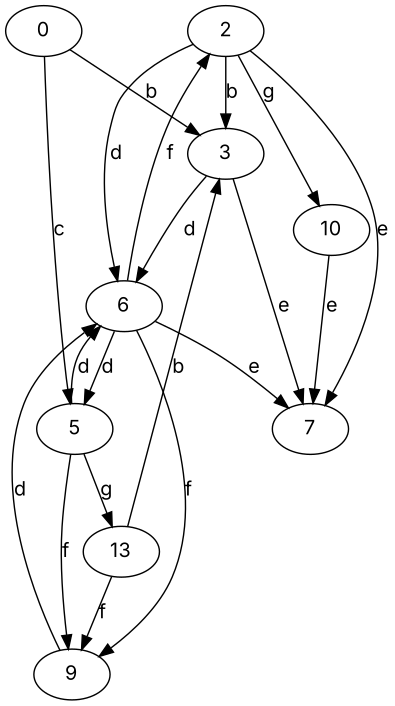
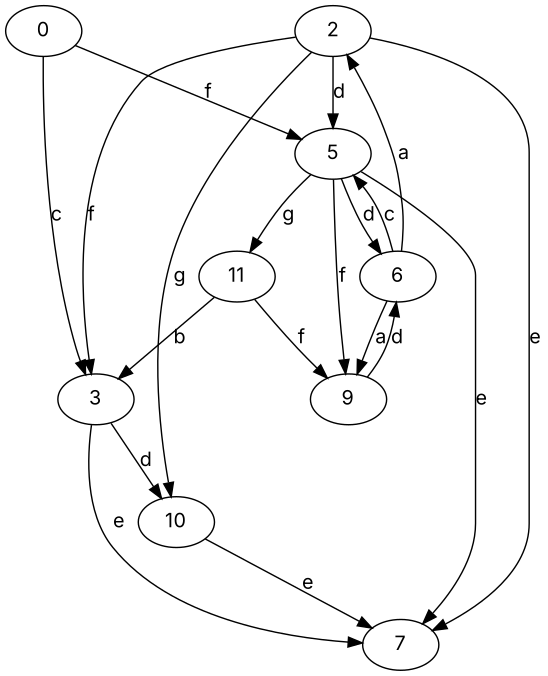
(152, 92) -> (57, 215)
(232, 92) -> (92, 215)
(109, 136) -> (333, 85)
(171, 154) -> (404, 154)
(172, 221) -> (132, 455)
(60, 230) -> (209, 92)
(219, 356) -> (476, 371)
(108, 368) -> (390, 215)
(189, 490) -> (381, 338)
(121, 552) -> (237, 277)
